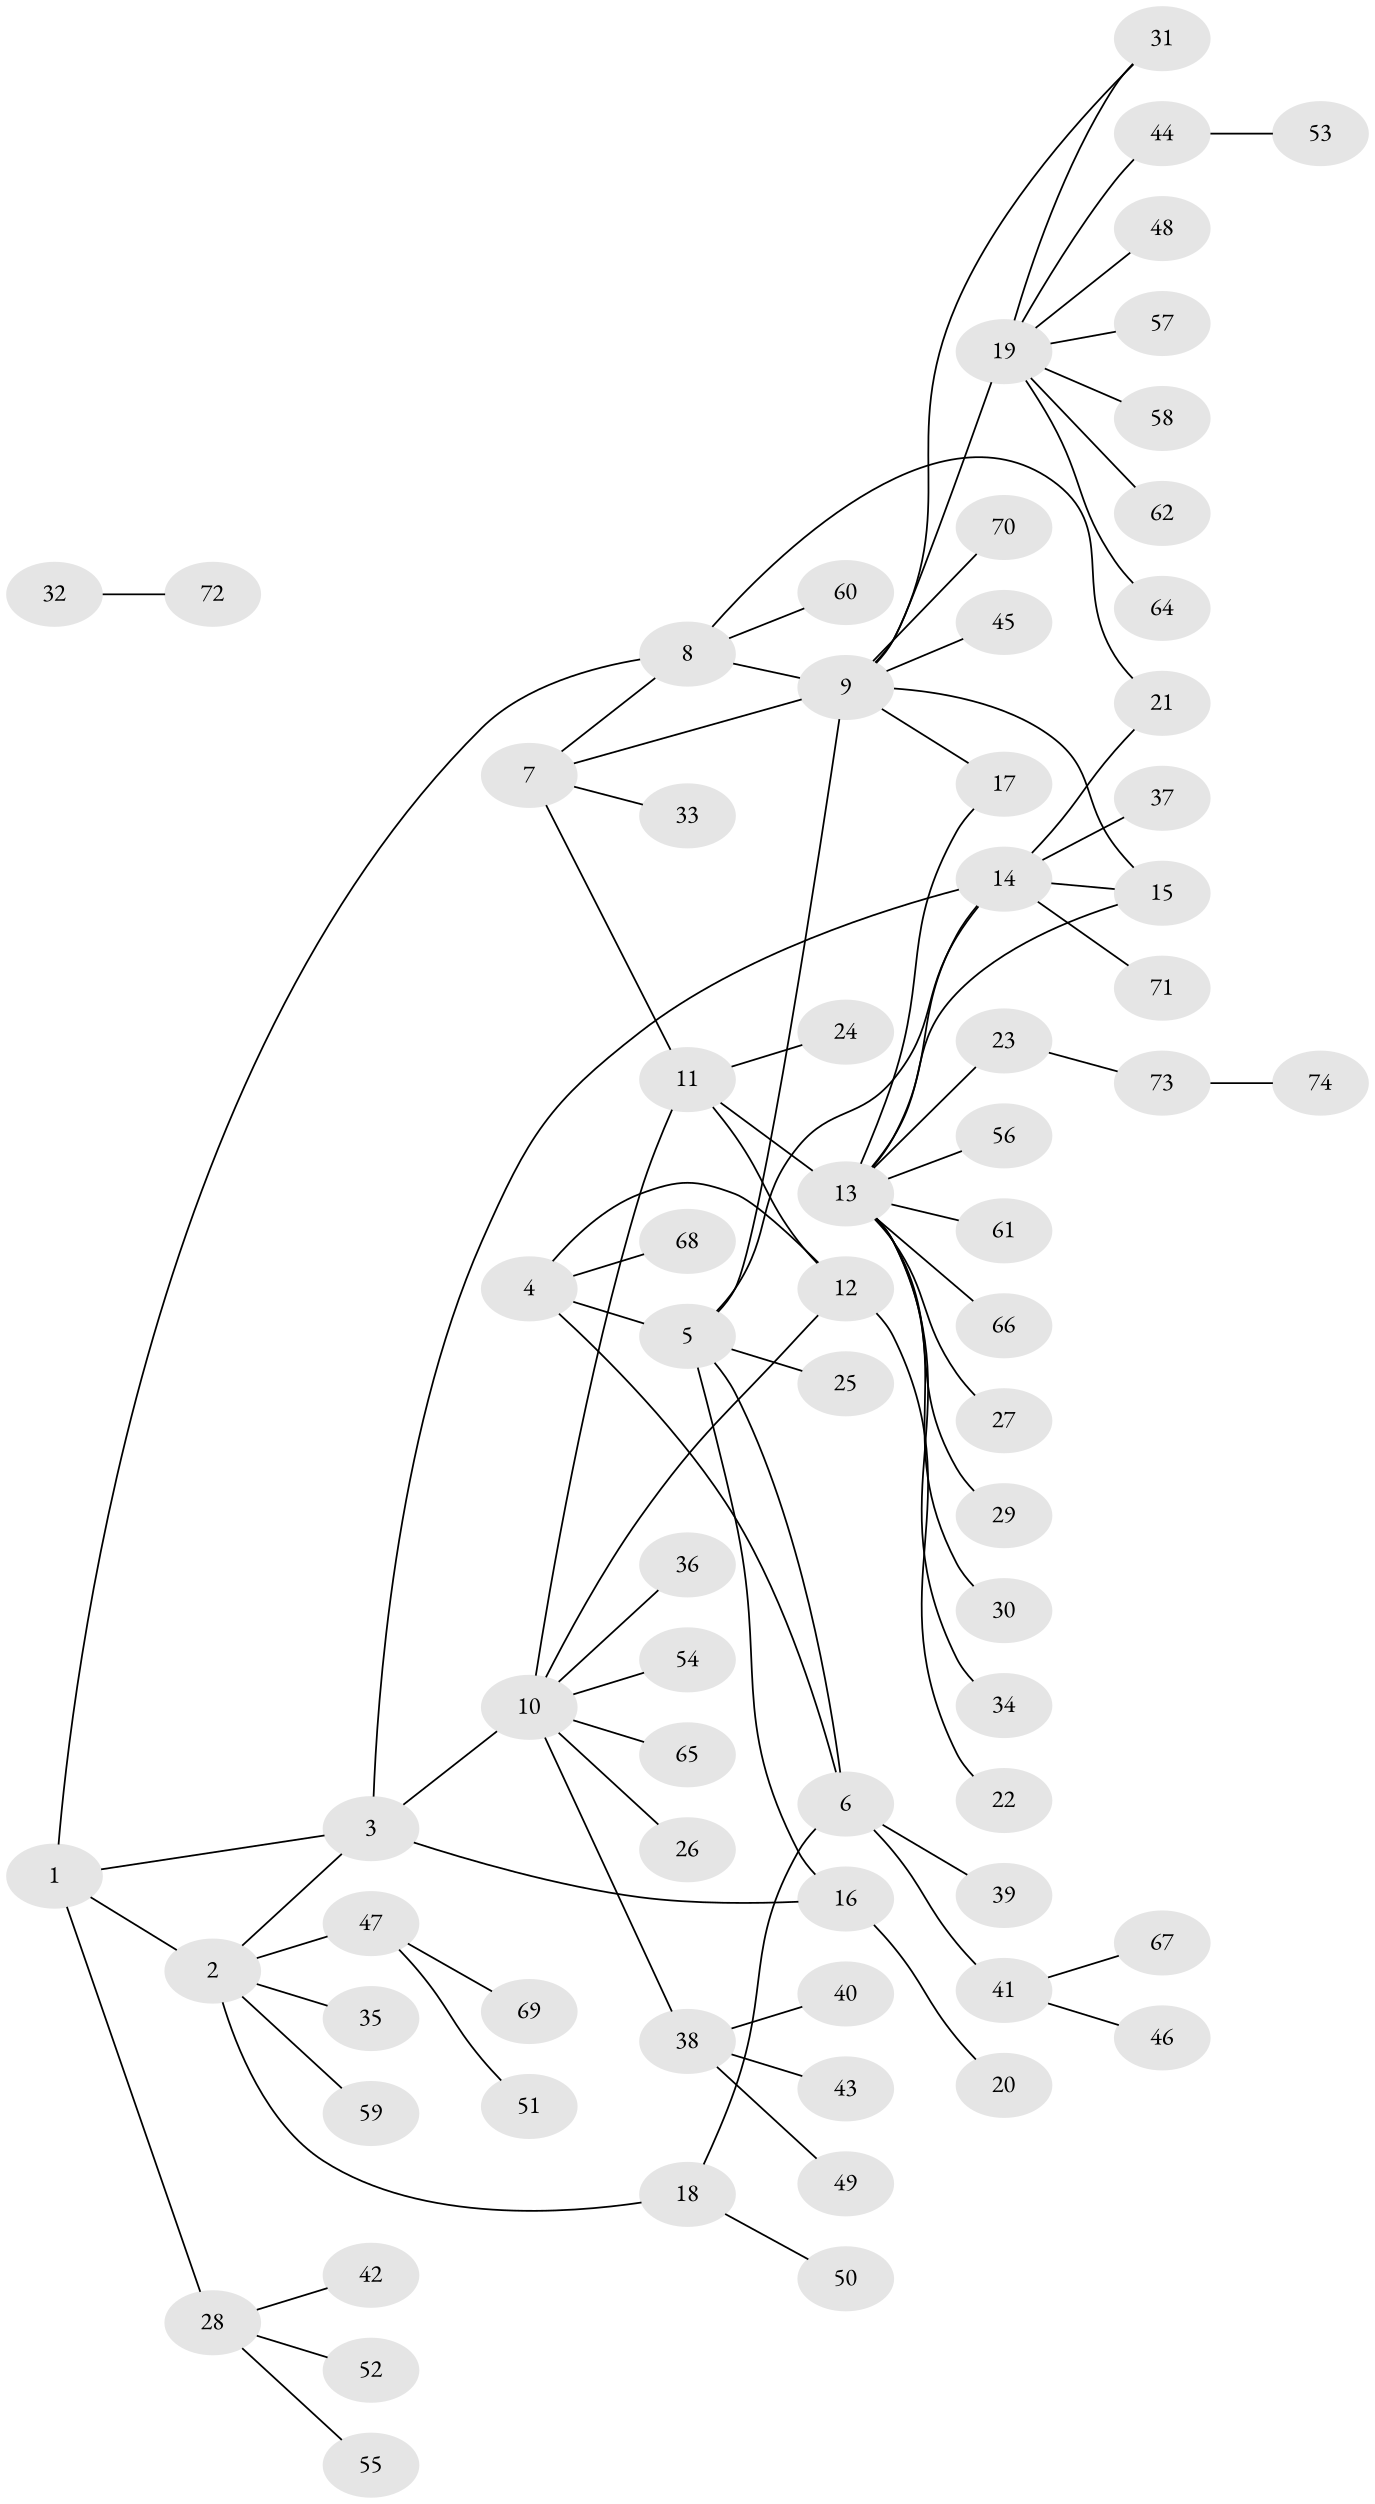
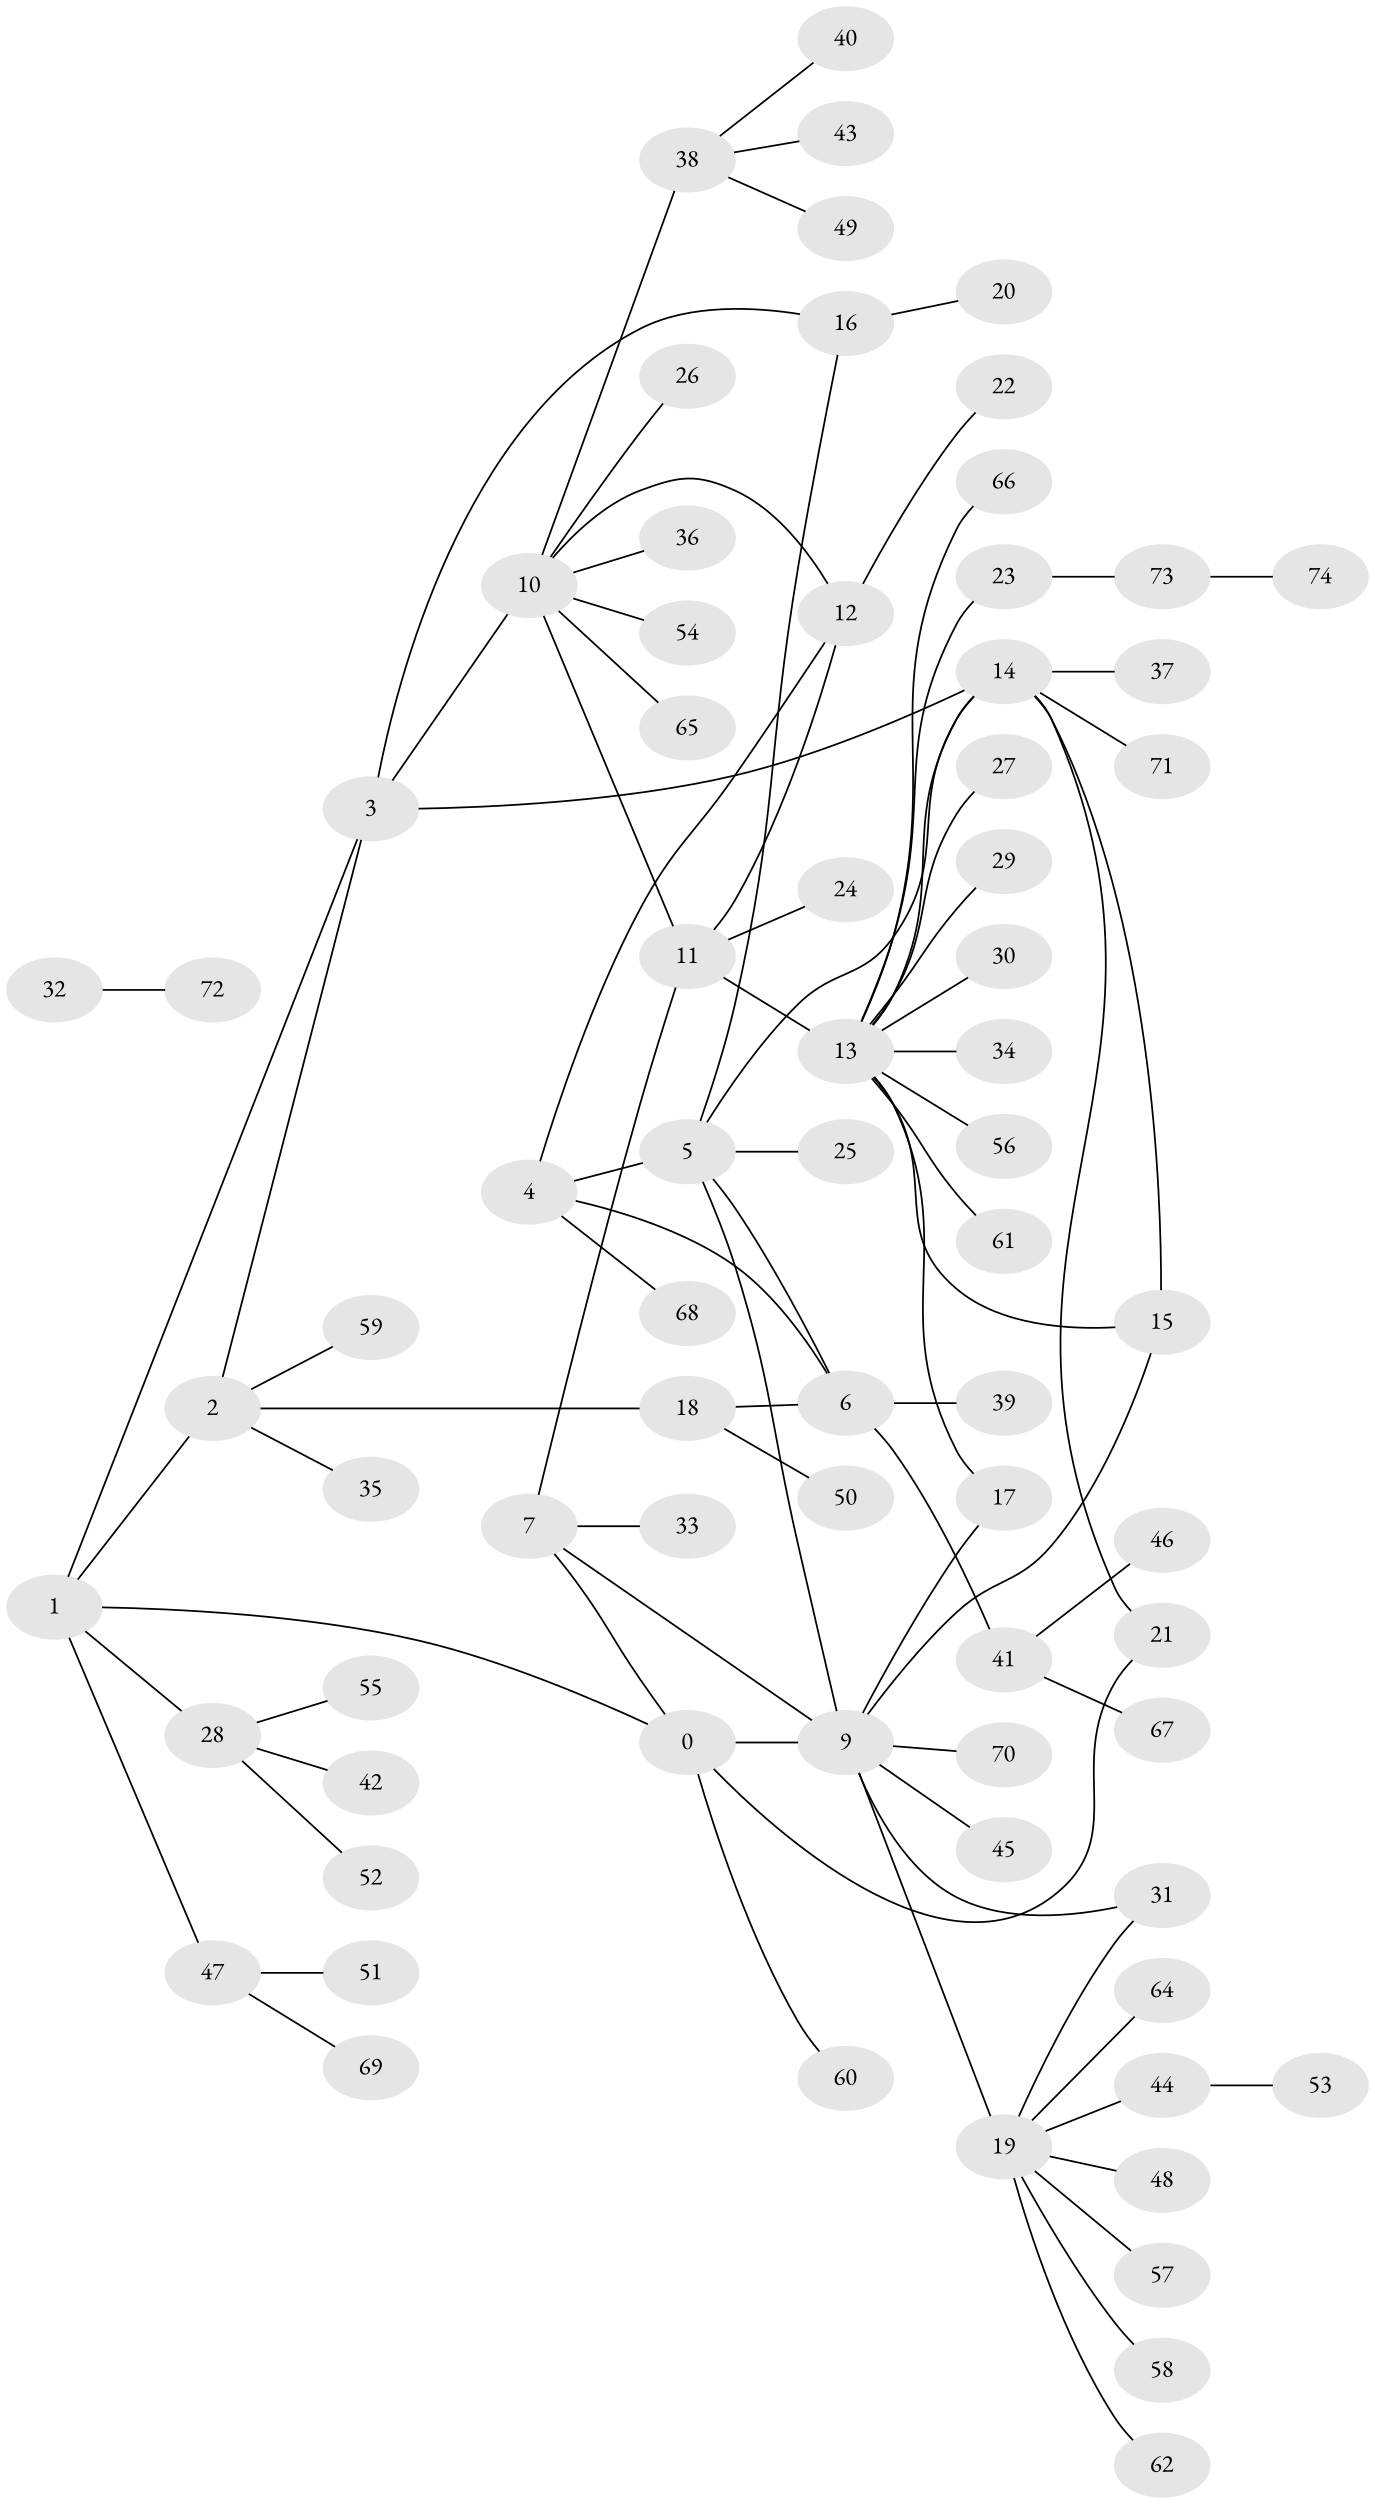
(688, 654) -> (688, 1743)
(292, 1947) -> (134, 1790)
